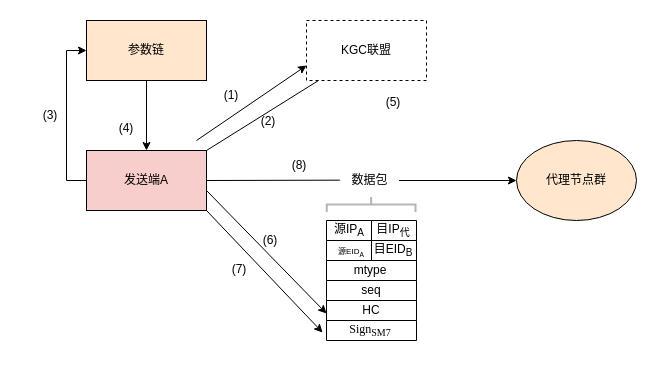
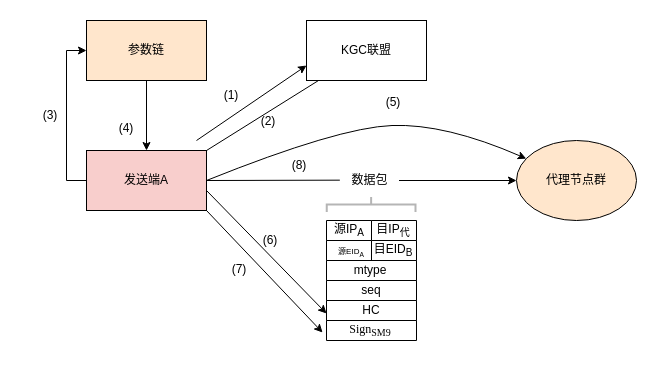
(367, 51) -> (367, 51)
none -> (363, 129)
(371, 331) -> (371, 331)
